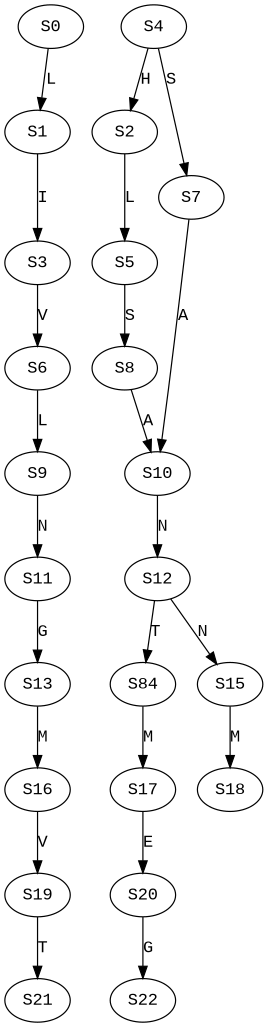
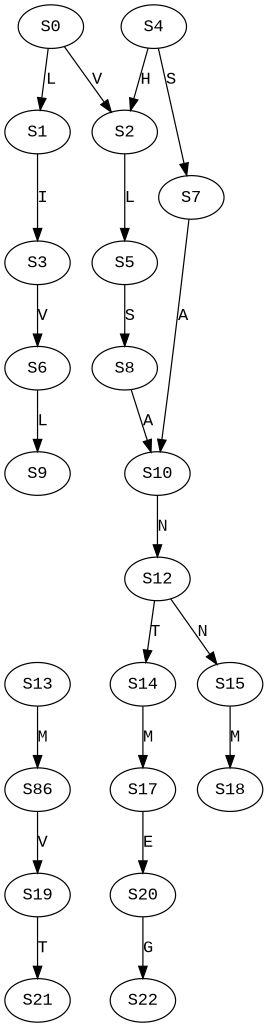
none -> (84, 74)
(38, 579) -> none
(143, 684) -> (143, 684)
(38, 790) -> (38, 790)
